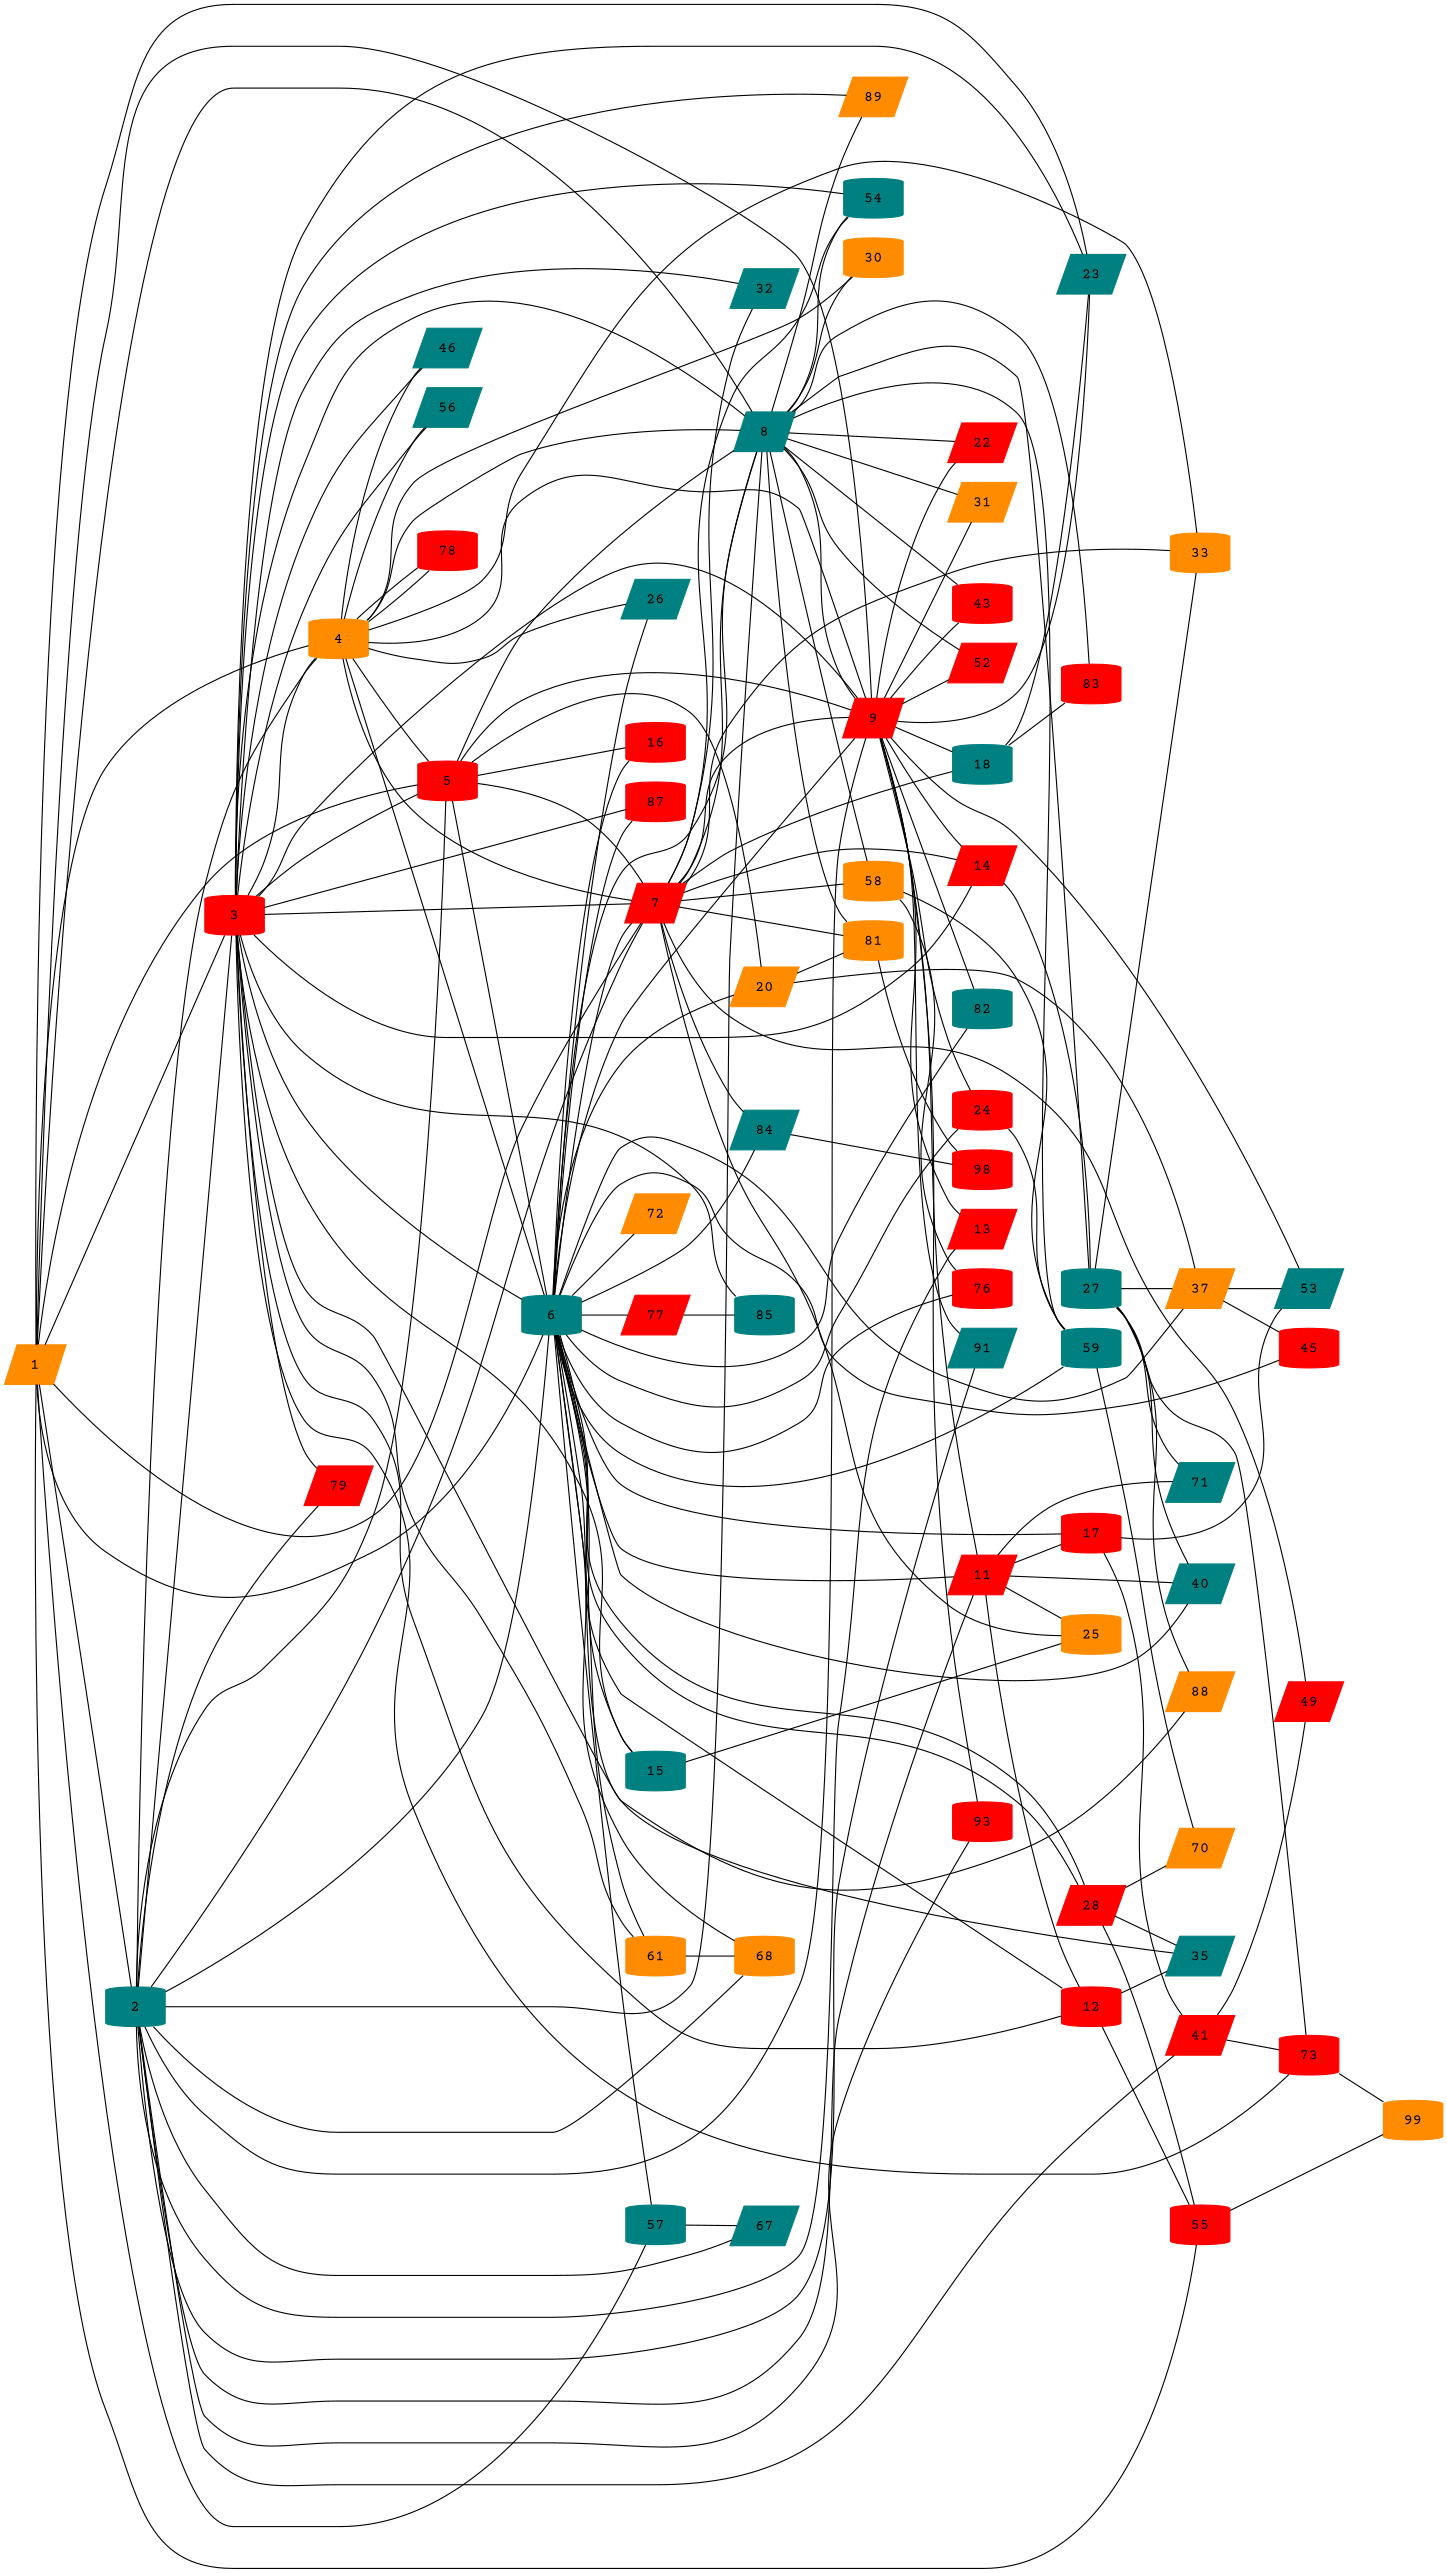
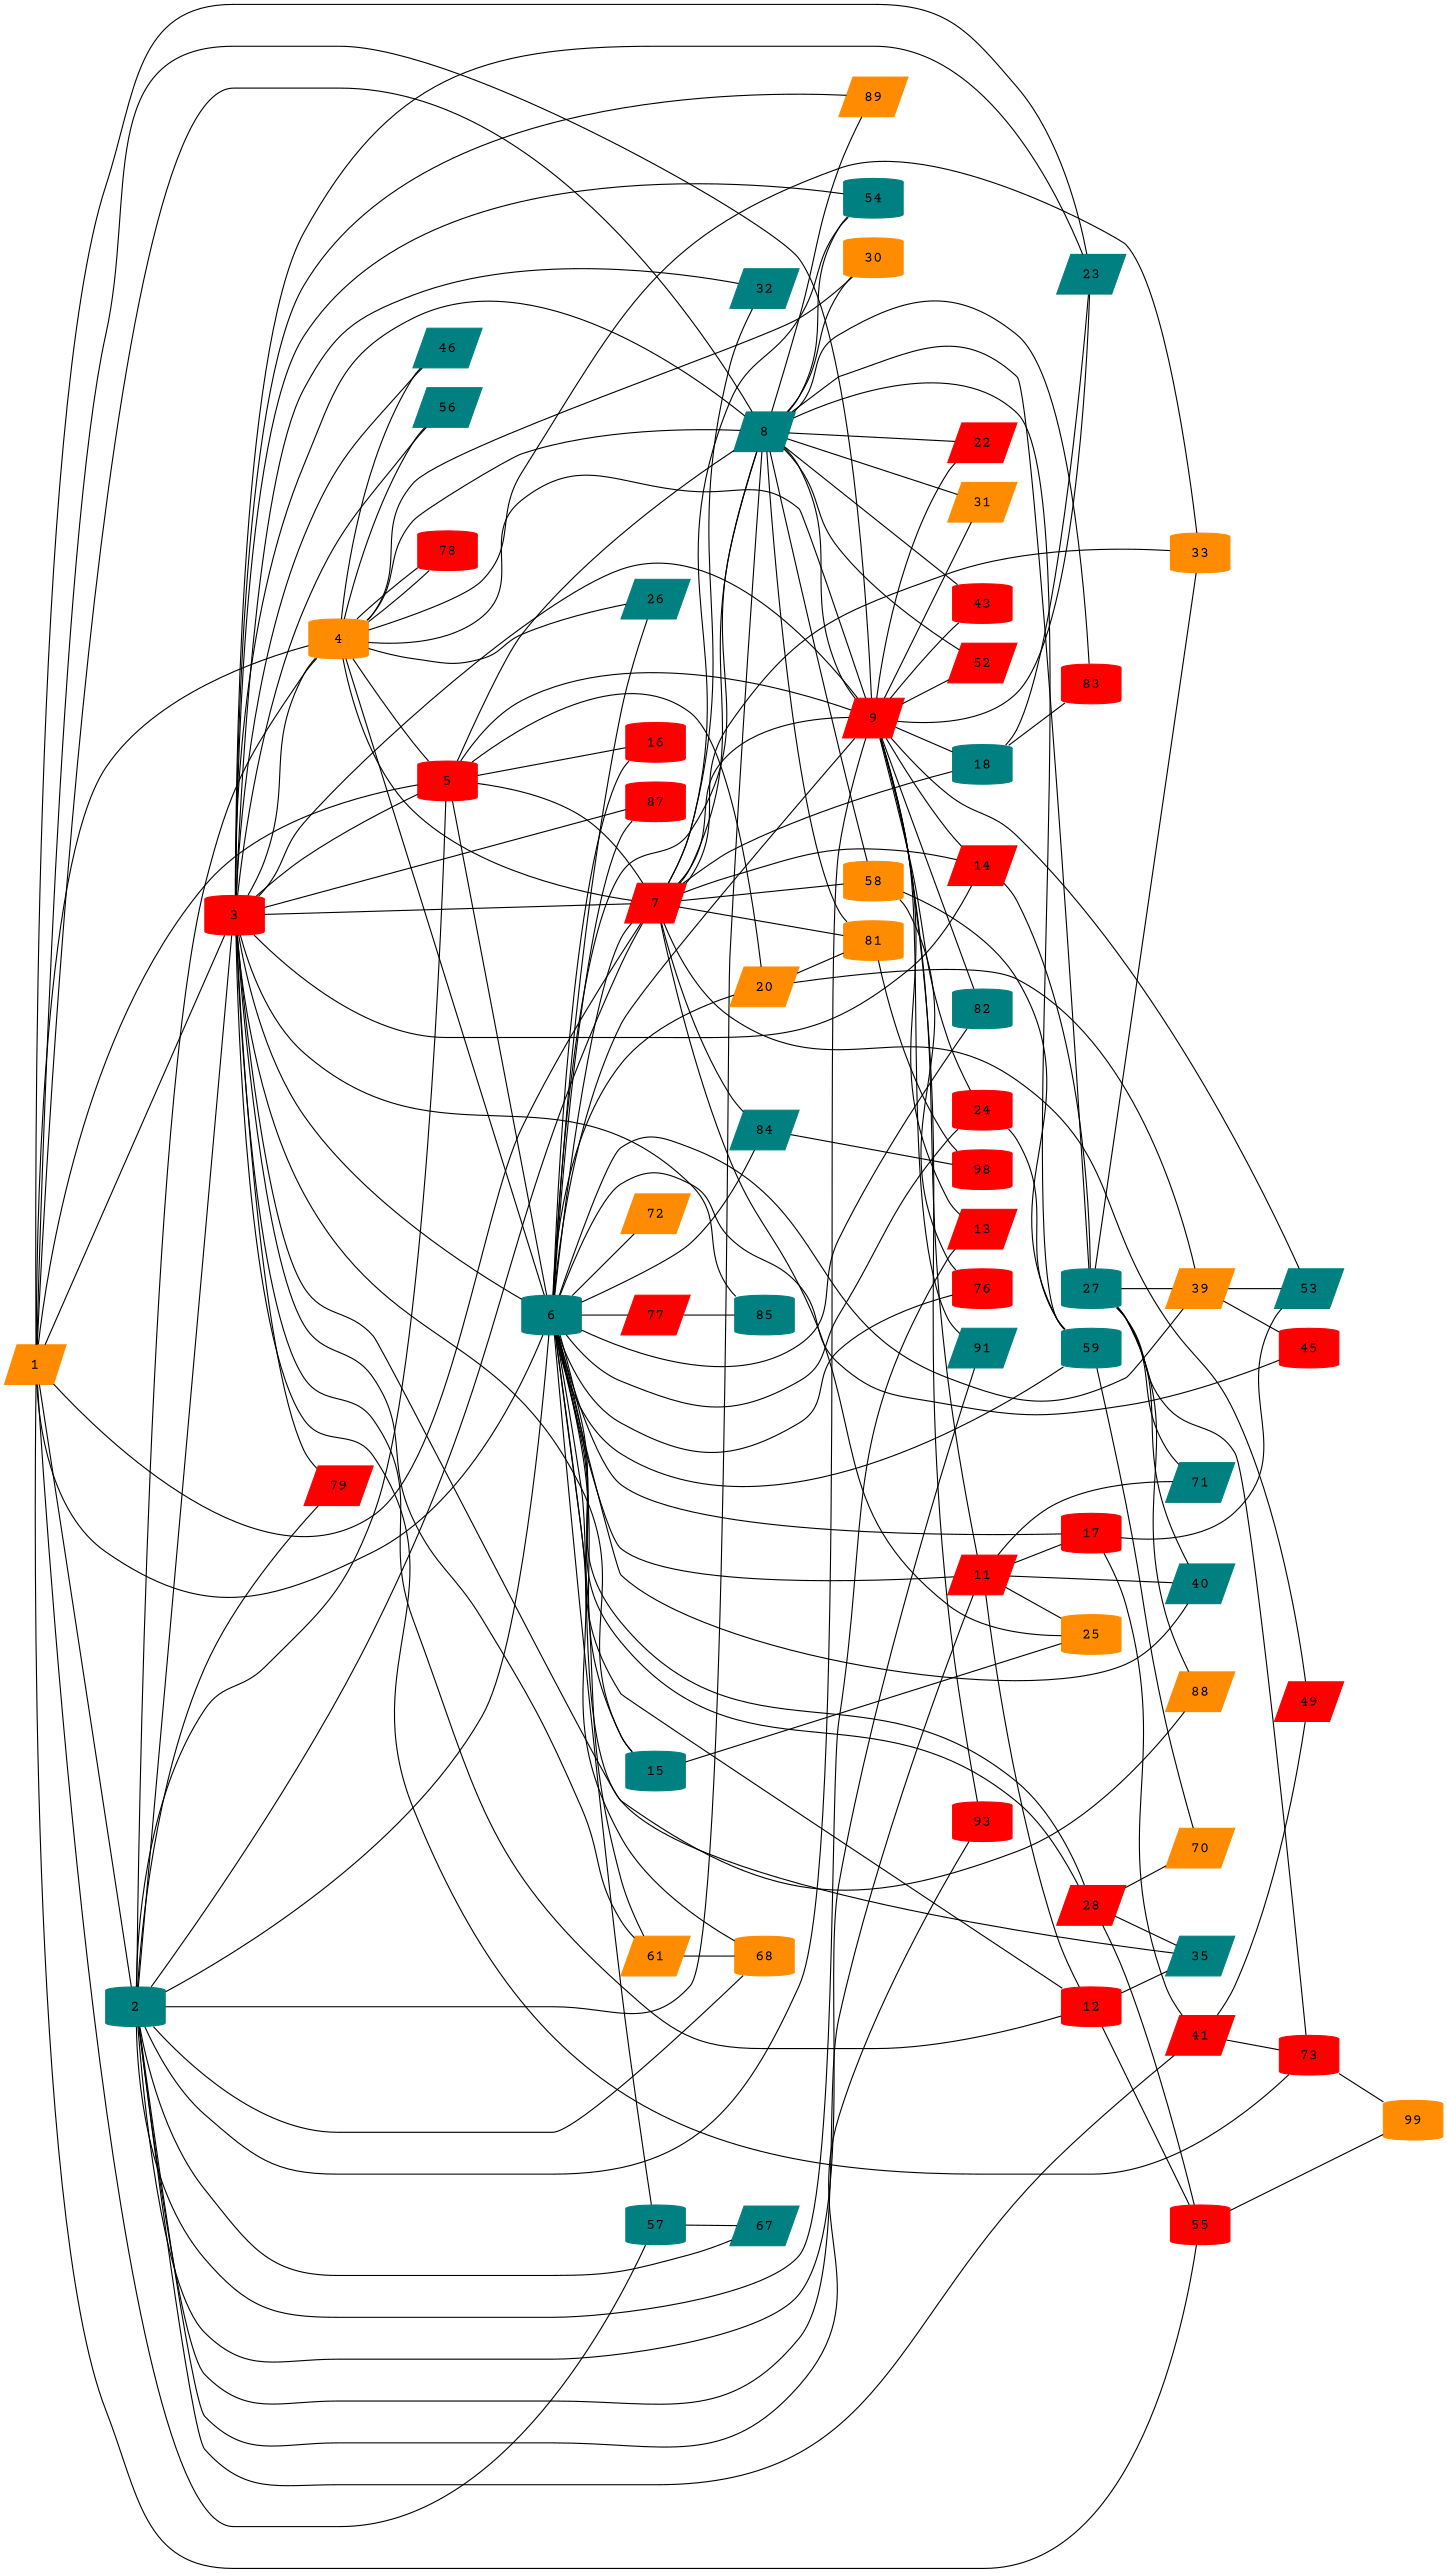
(1200, 1289) -> (1200, 1289)
(656, 1956) -> (656, 1956)
